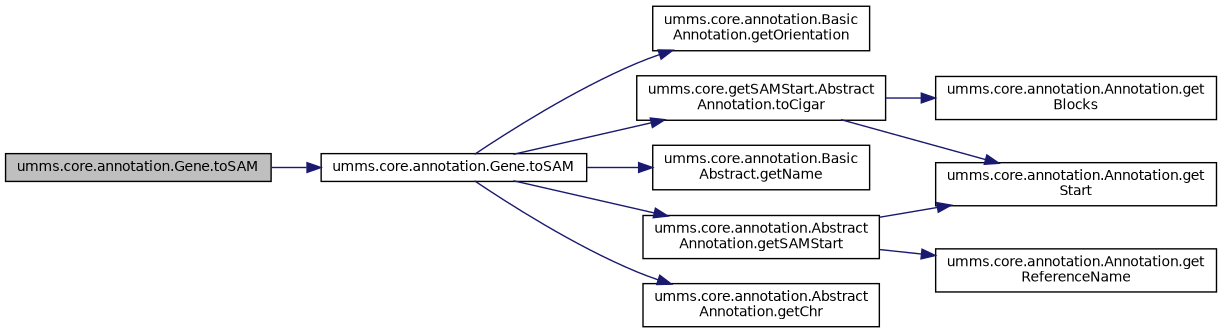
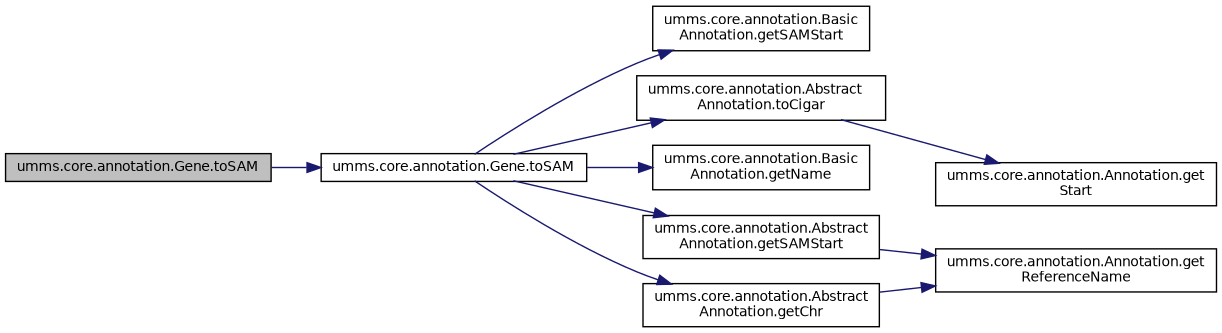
(761, 29) -> (761, 29)
(761, 98) -> (761, 98)
(1076, 98) -> none
(761, 168) -> (761, 168)
(908, 212) -> none
none -> (901, 290)
